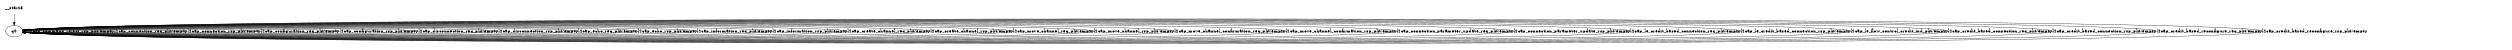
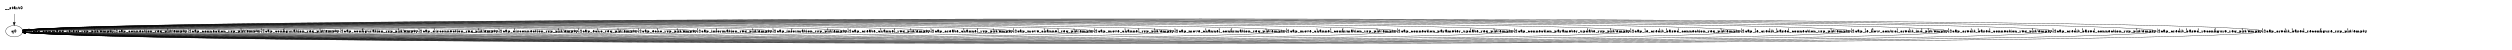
(14, 8) -> (14, 8)
